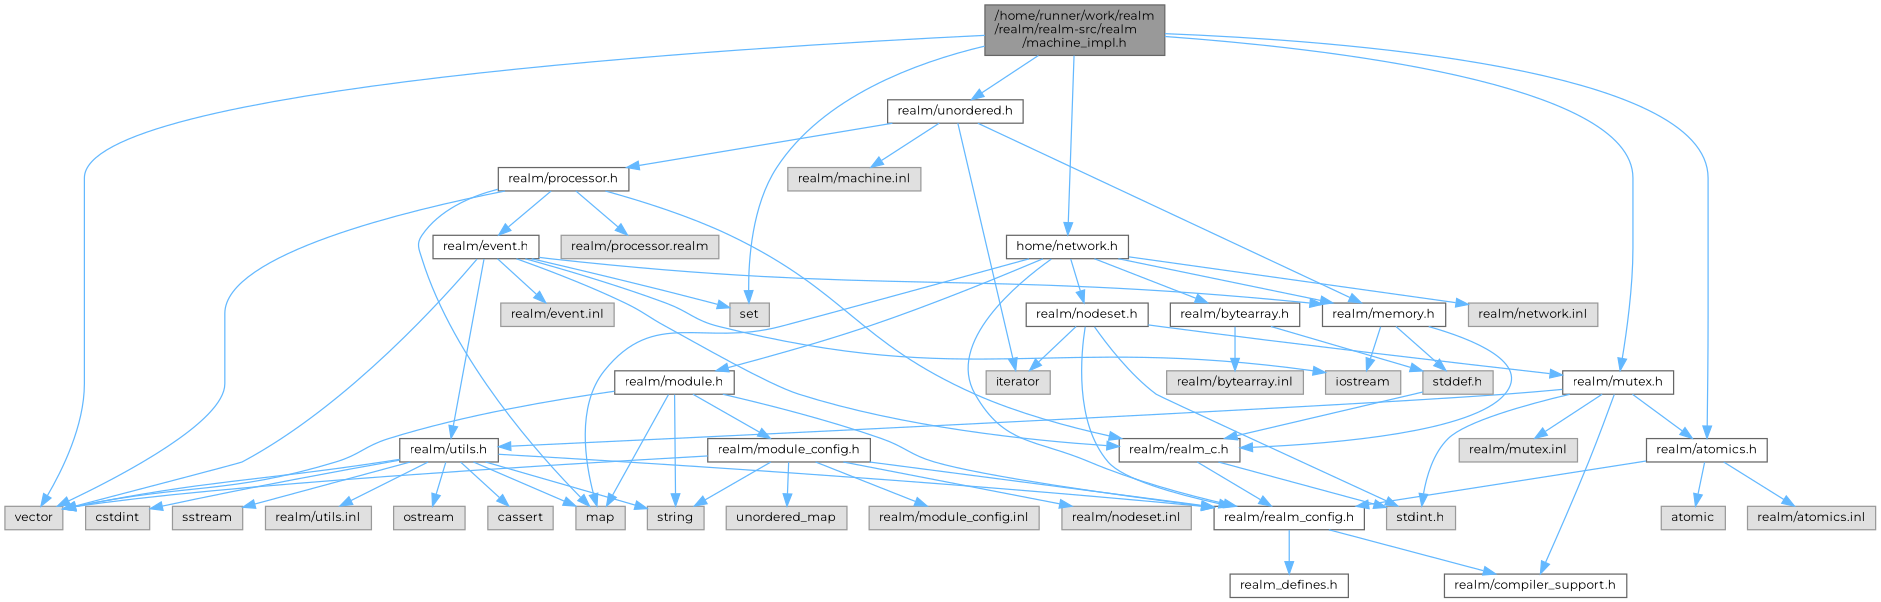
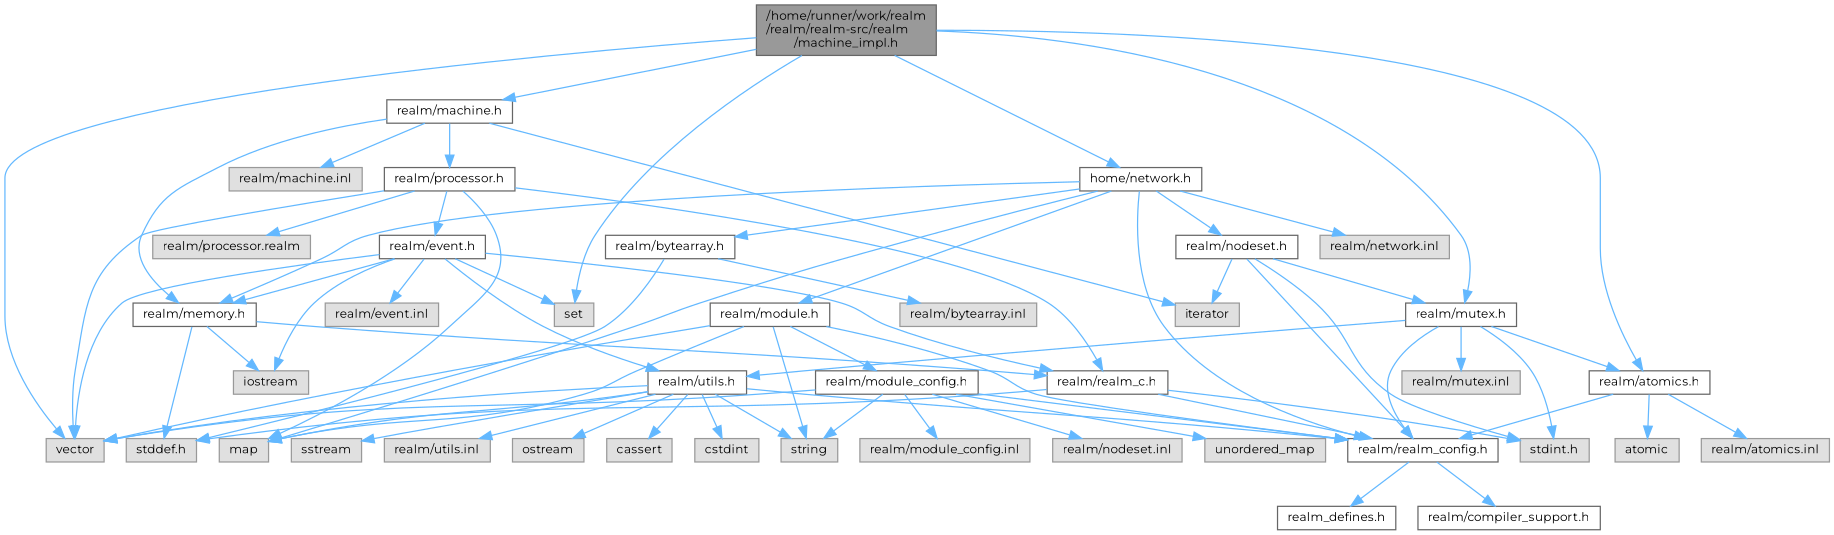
(955, 111) -> (450, 111)
(1330, 414) -> (690, 407)
(1582, 479) -> (1392, 369)
